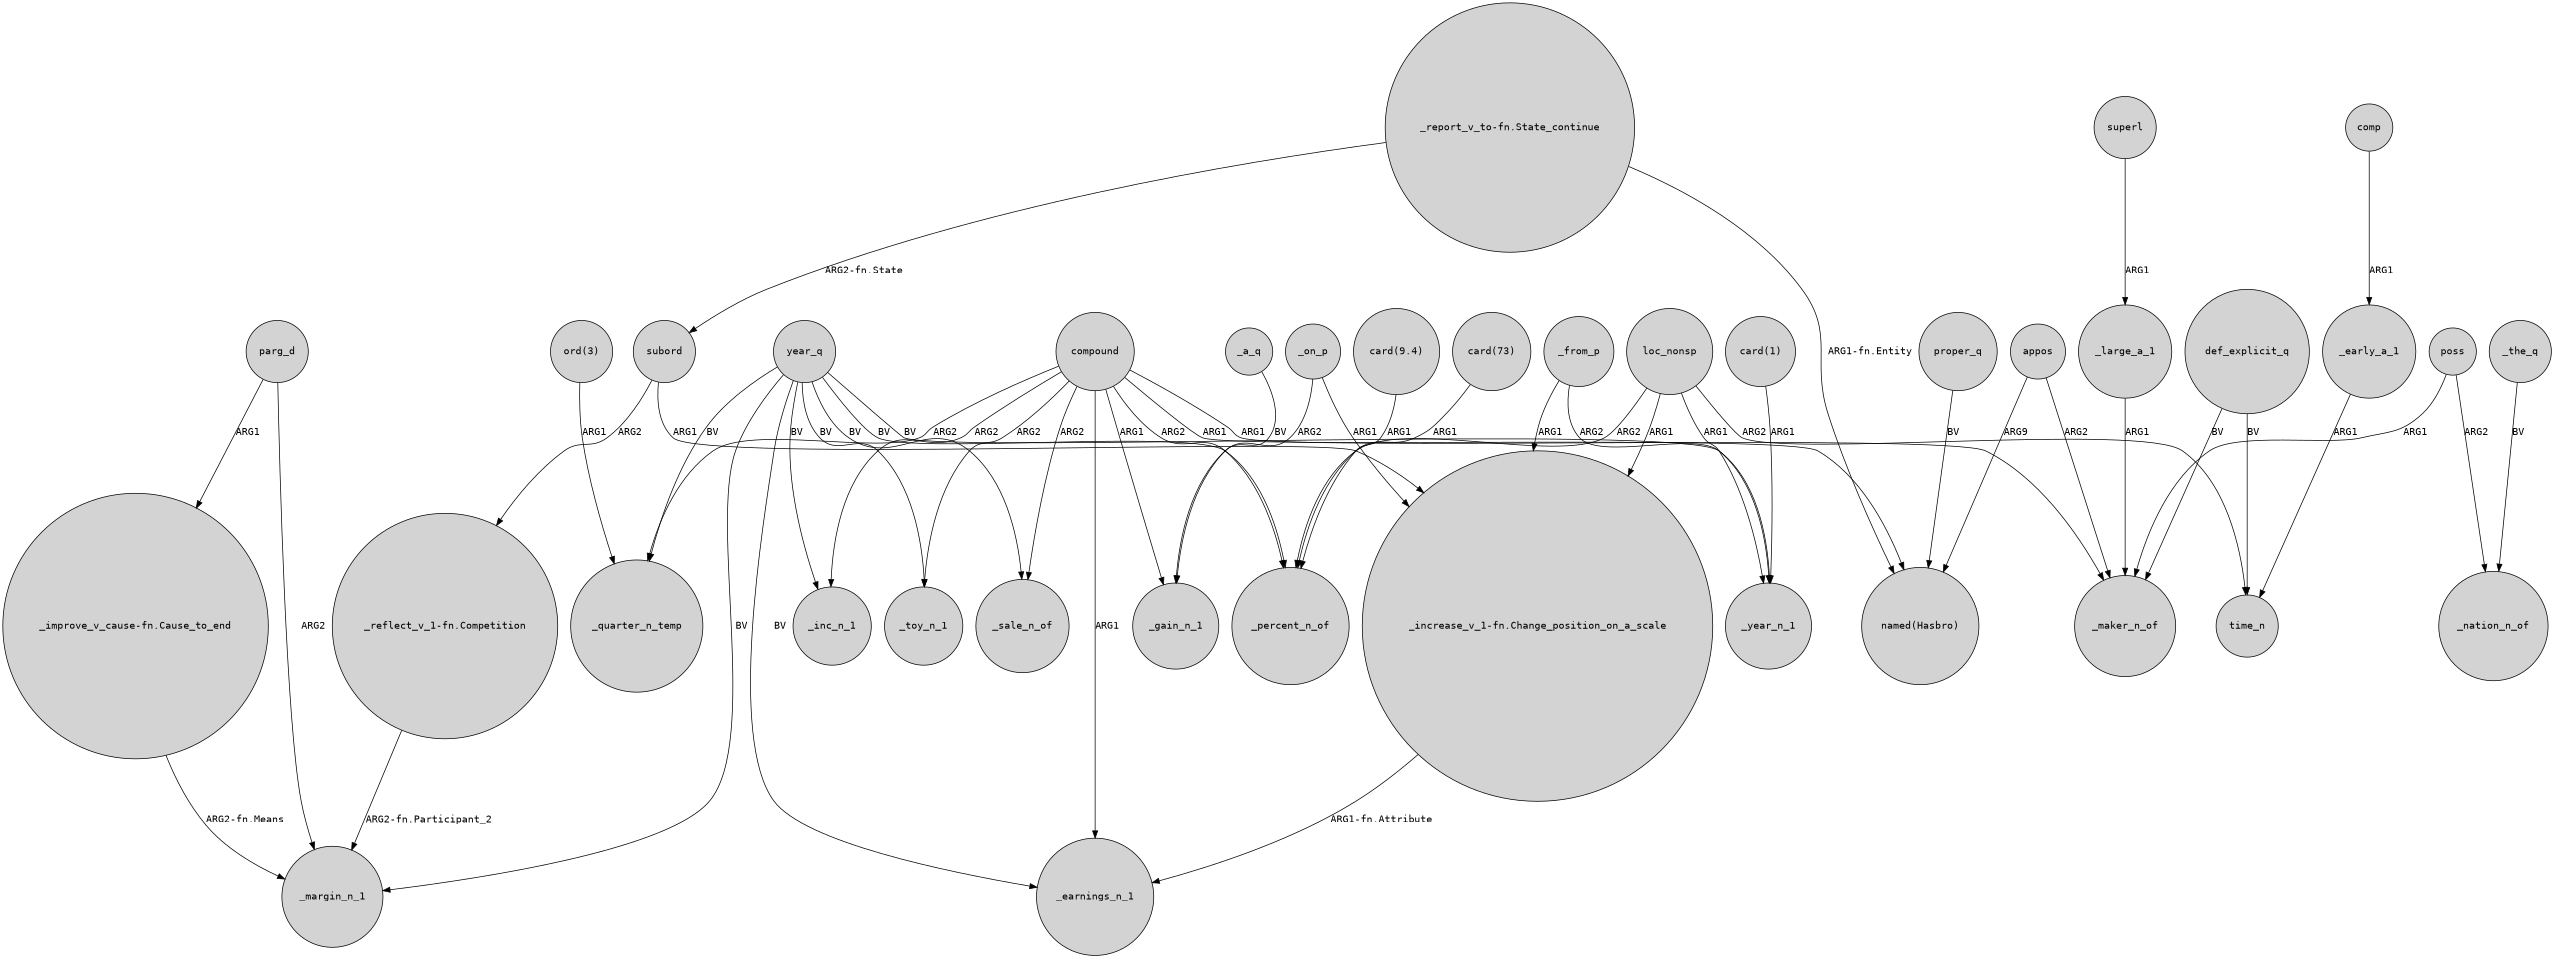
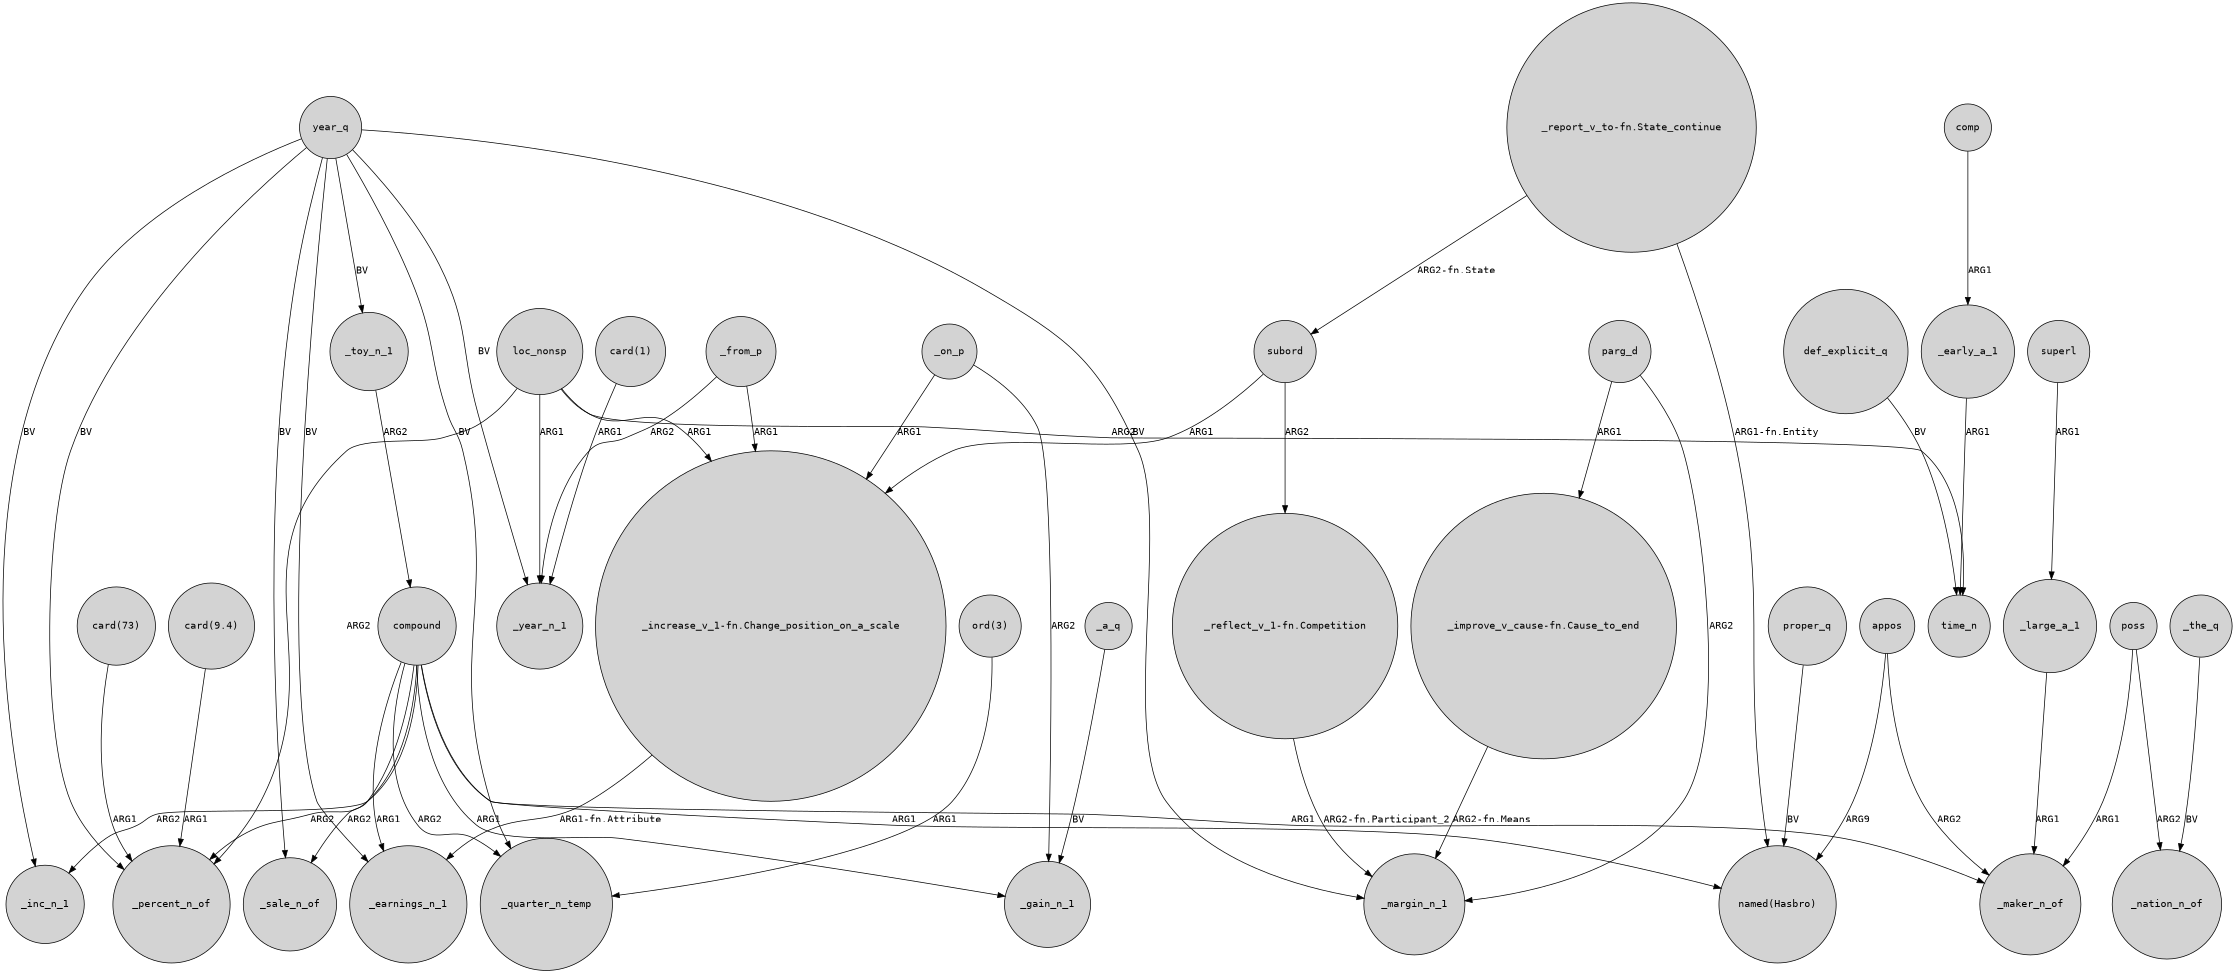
(965, 457) -> (392, 485)
(2185, 491) -> none
